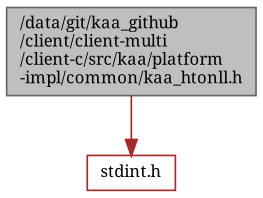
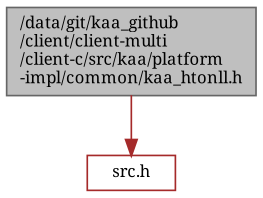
(131, 173) -> (131, 173)
